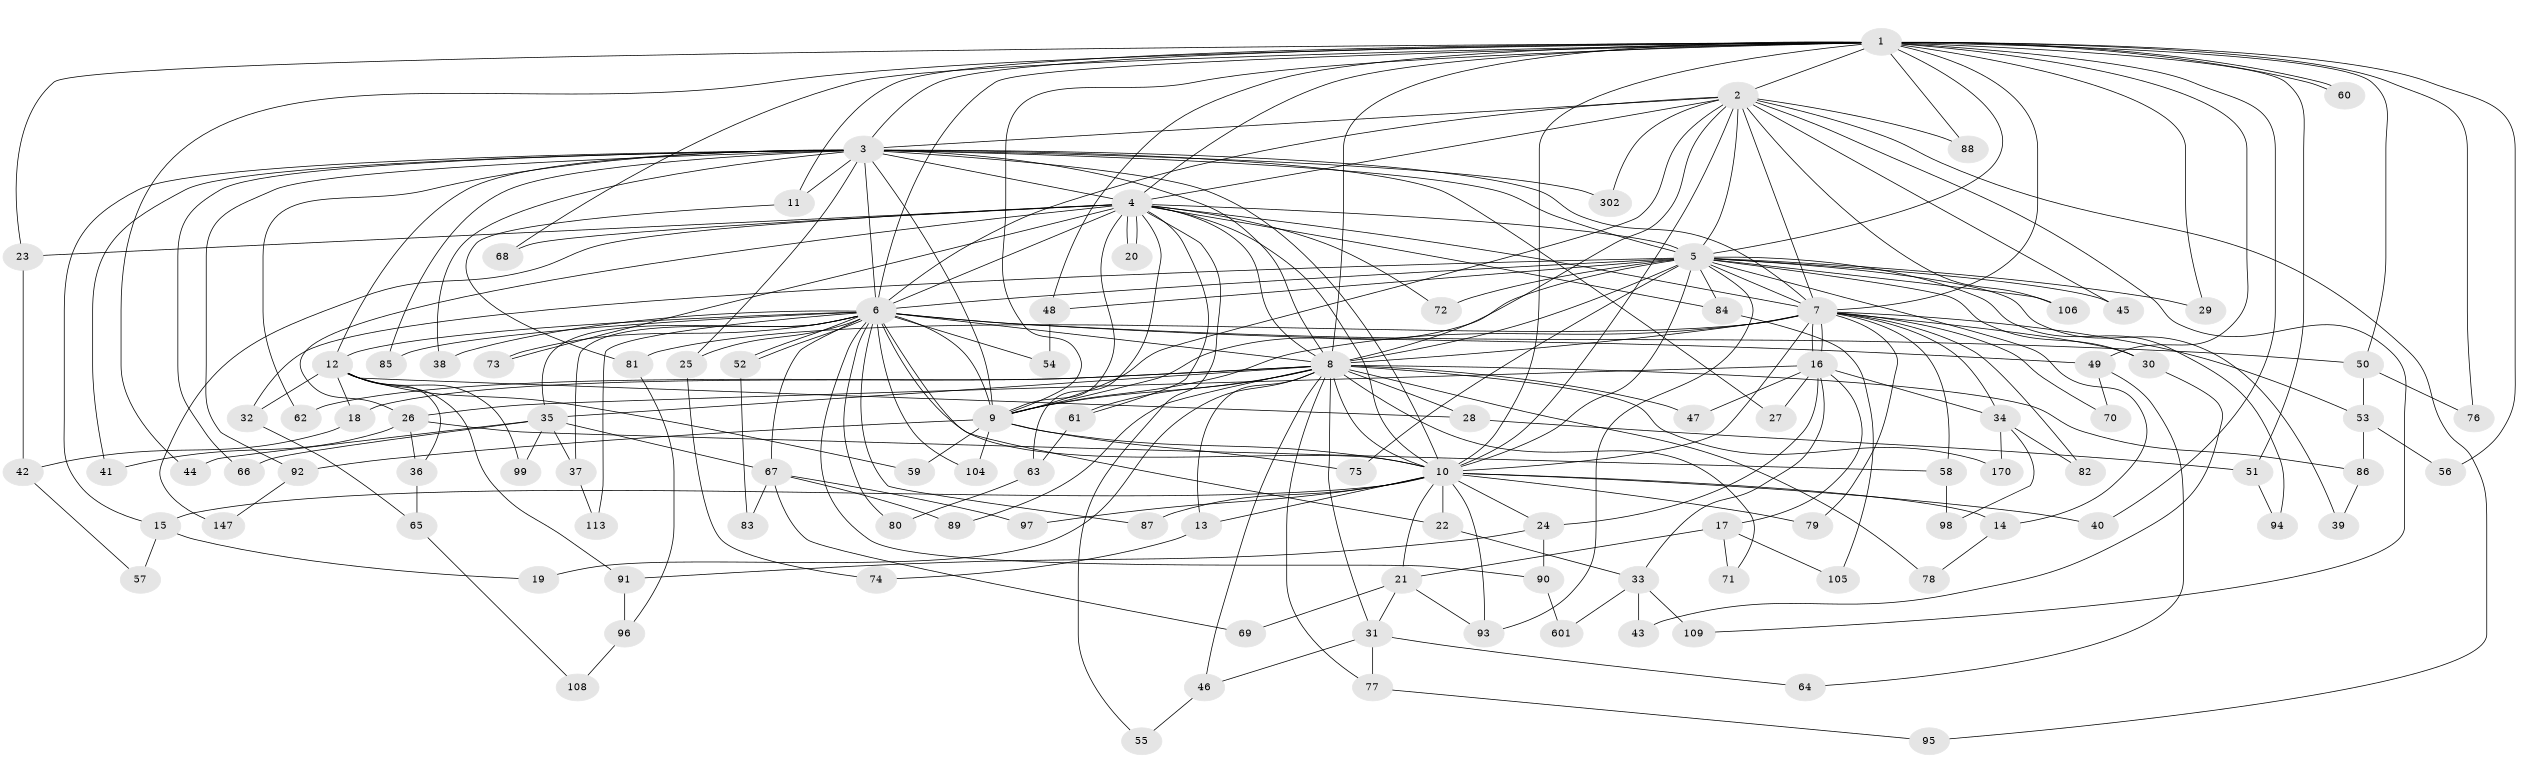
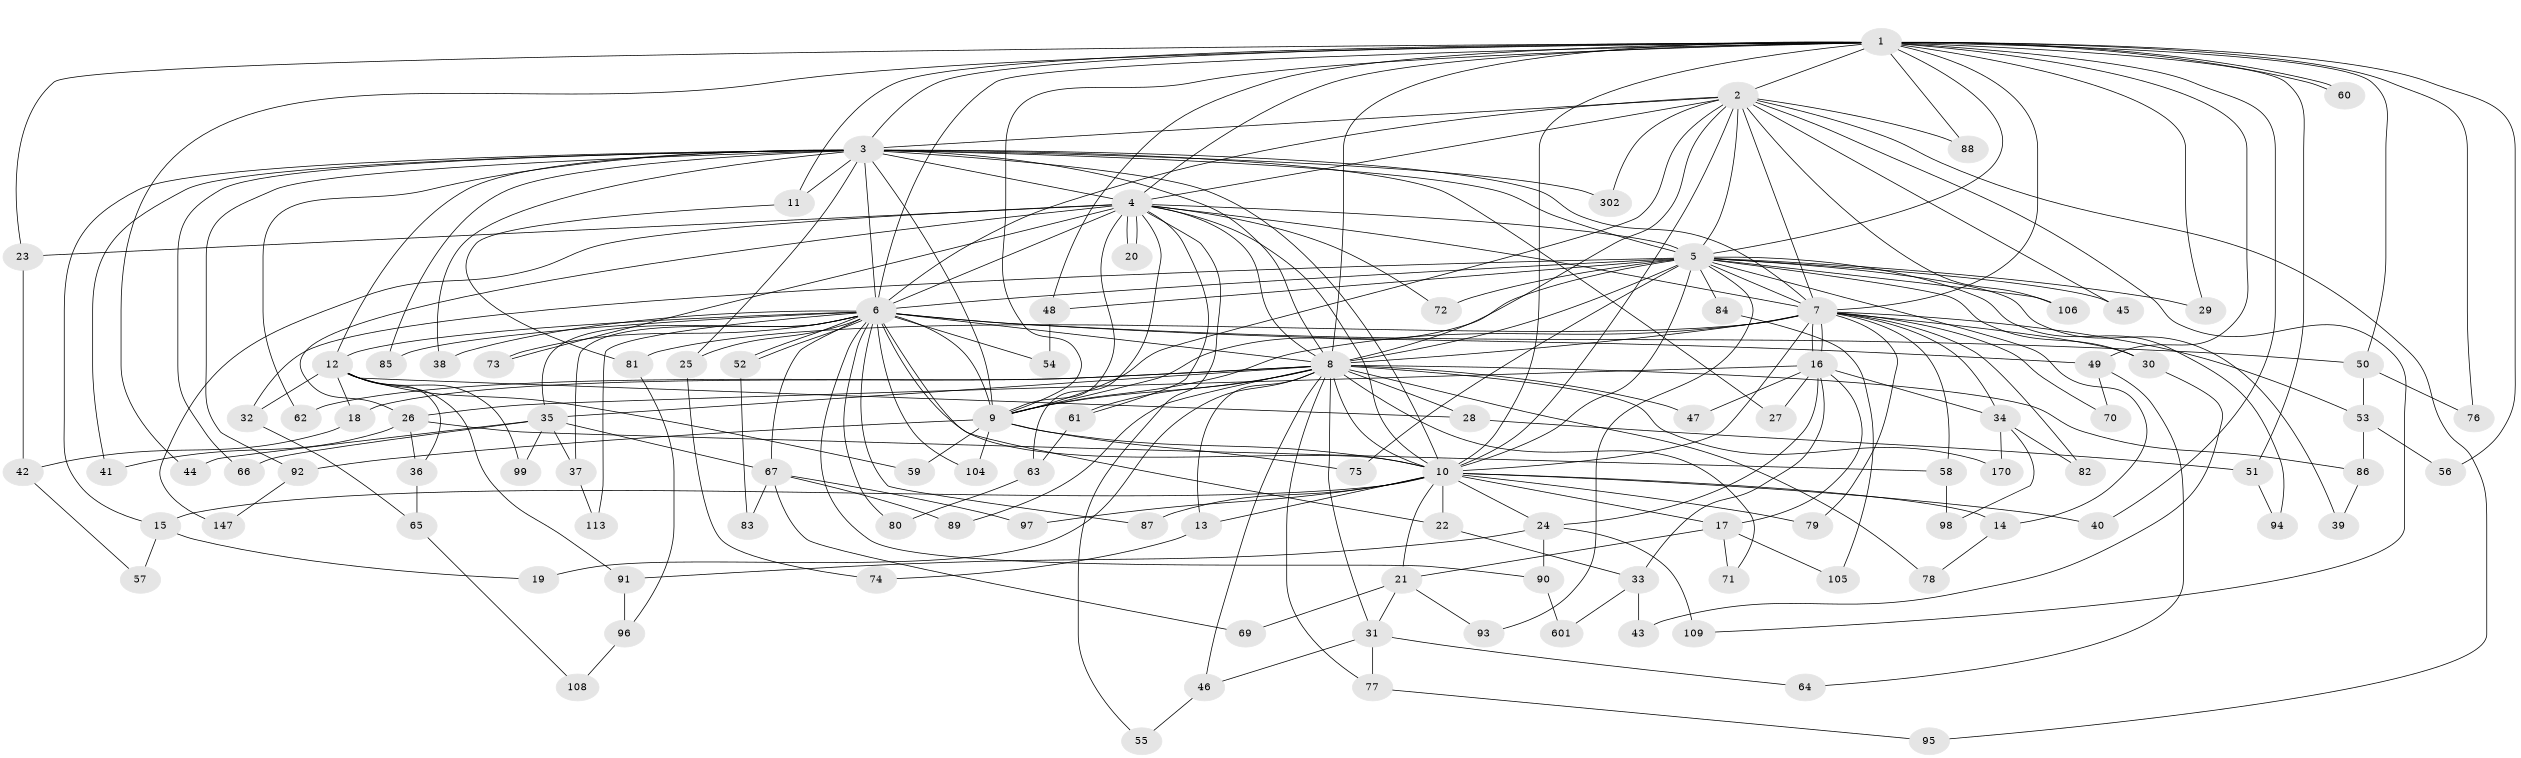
(1428, 255) -> none
(503, 257) -> none
(1479, 549) -> (1583, 499)
(1666, 607) -> (1645, 552)
